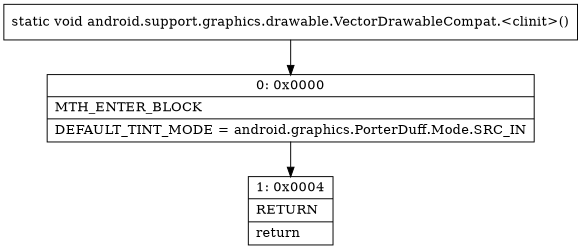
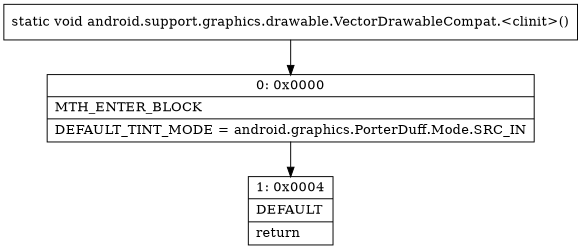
(287, 210) -> (290, 210)
